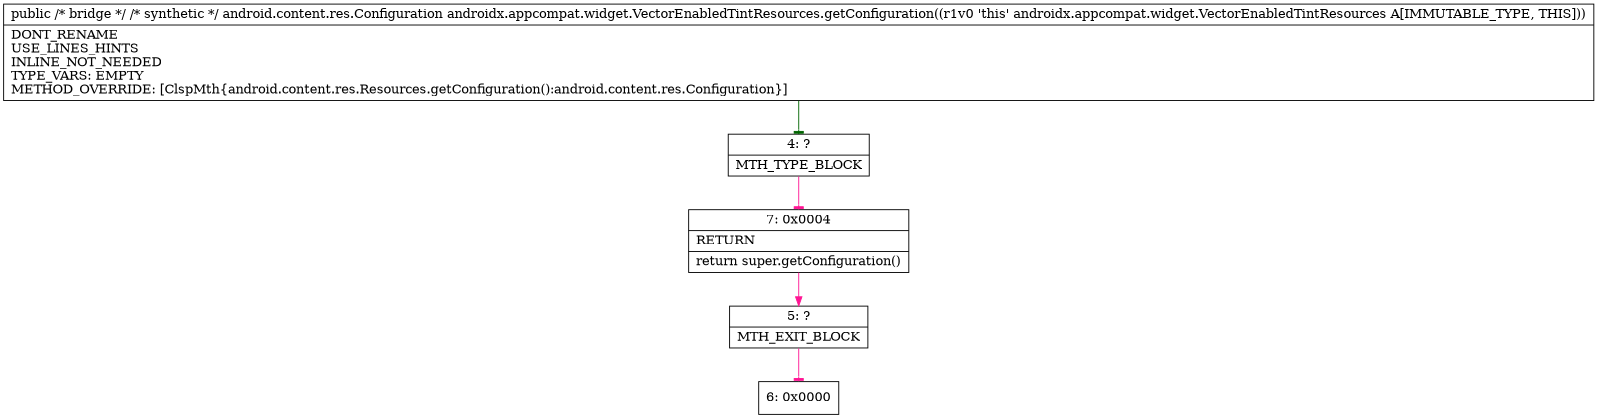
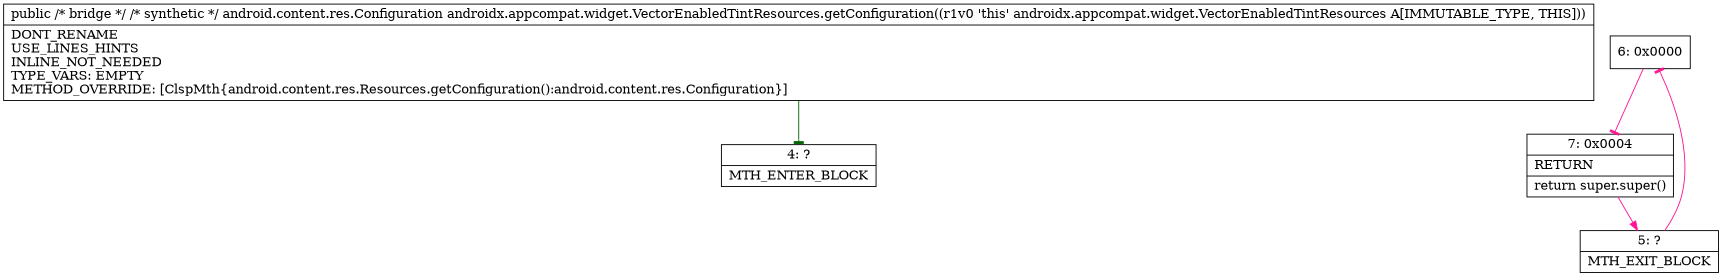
(799, 165) -> (799, 176)
(799, 191) -> (1630, 99)
(799, 262) -> (1600, 186)
